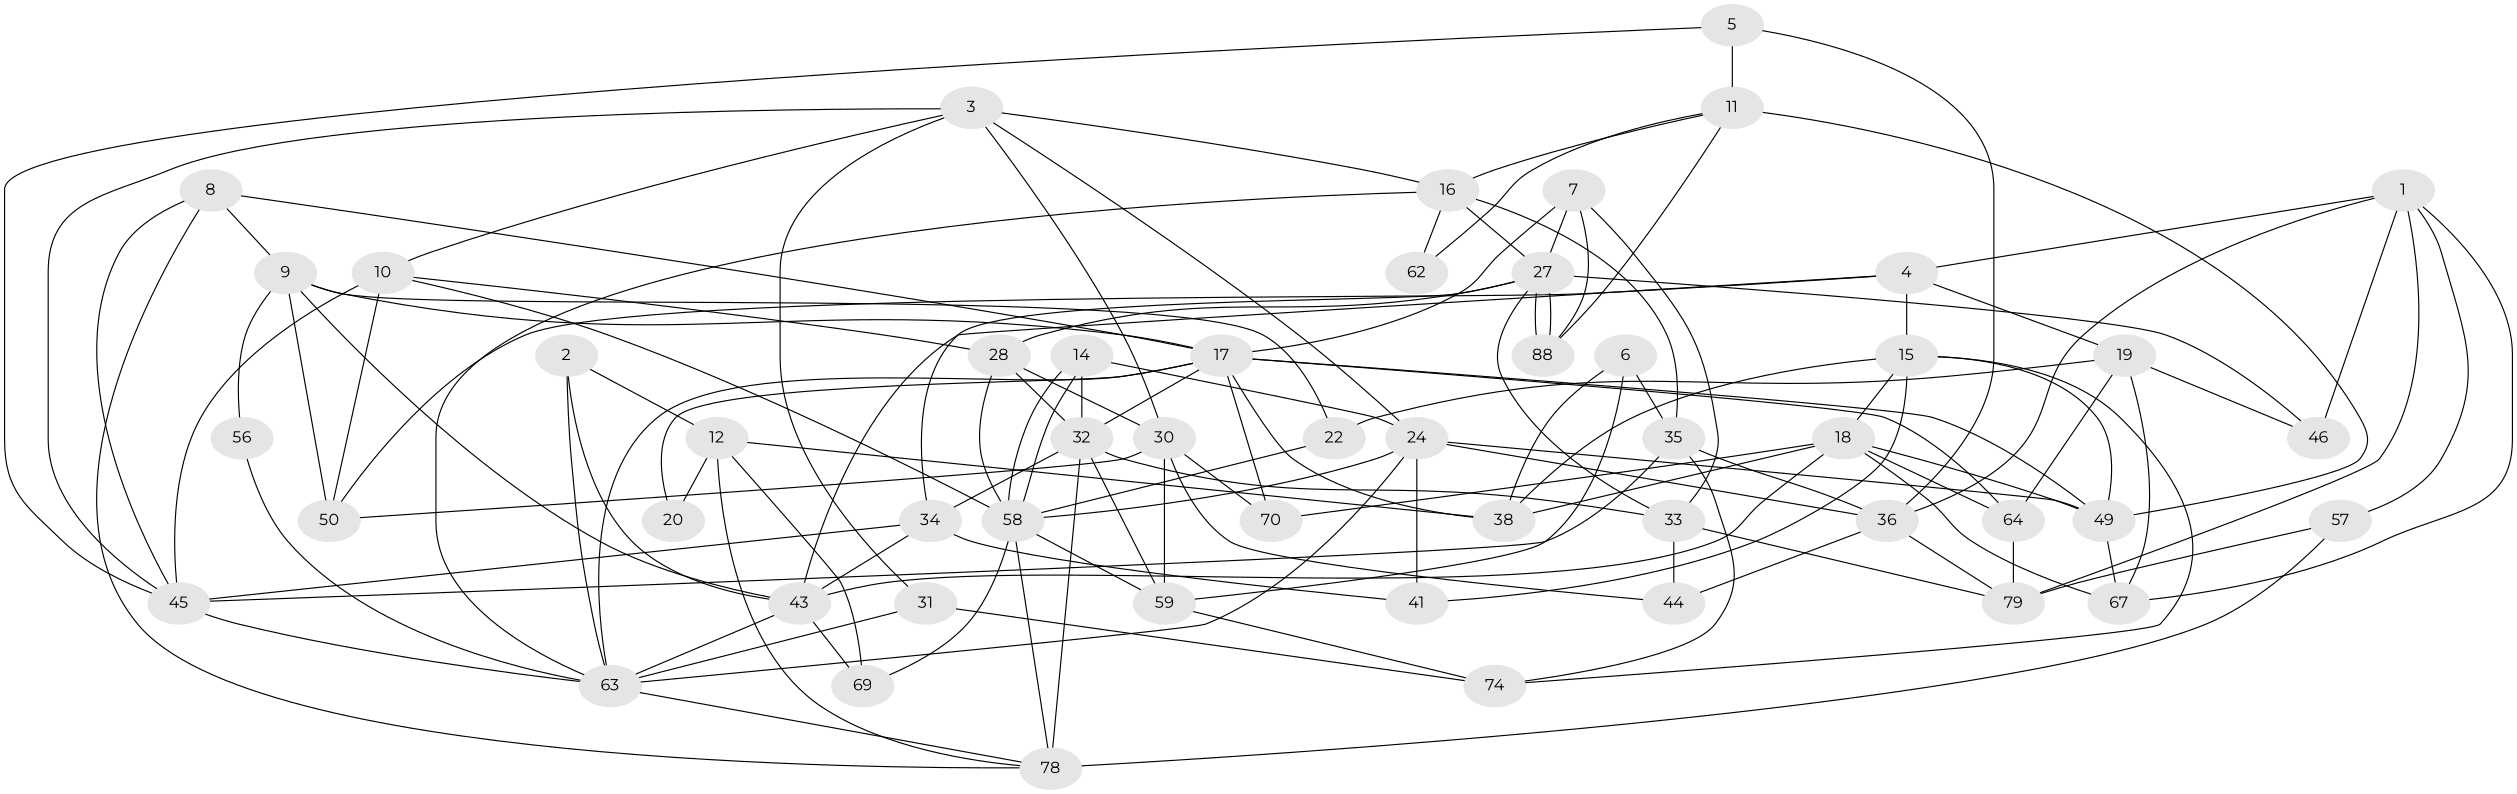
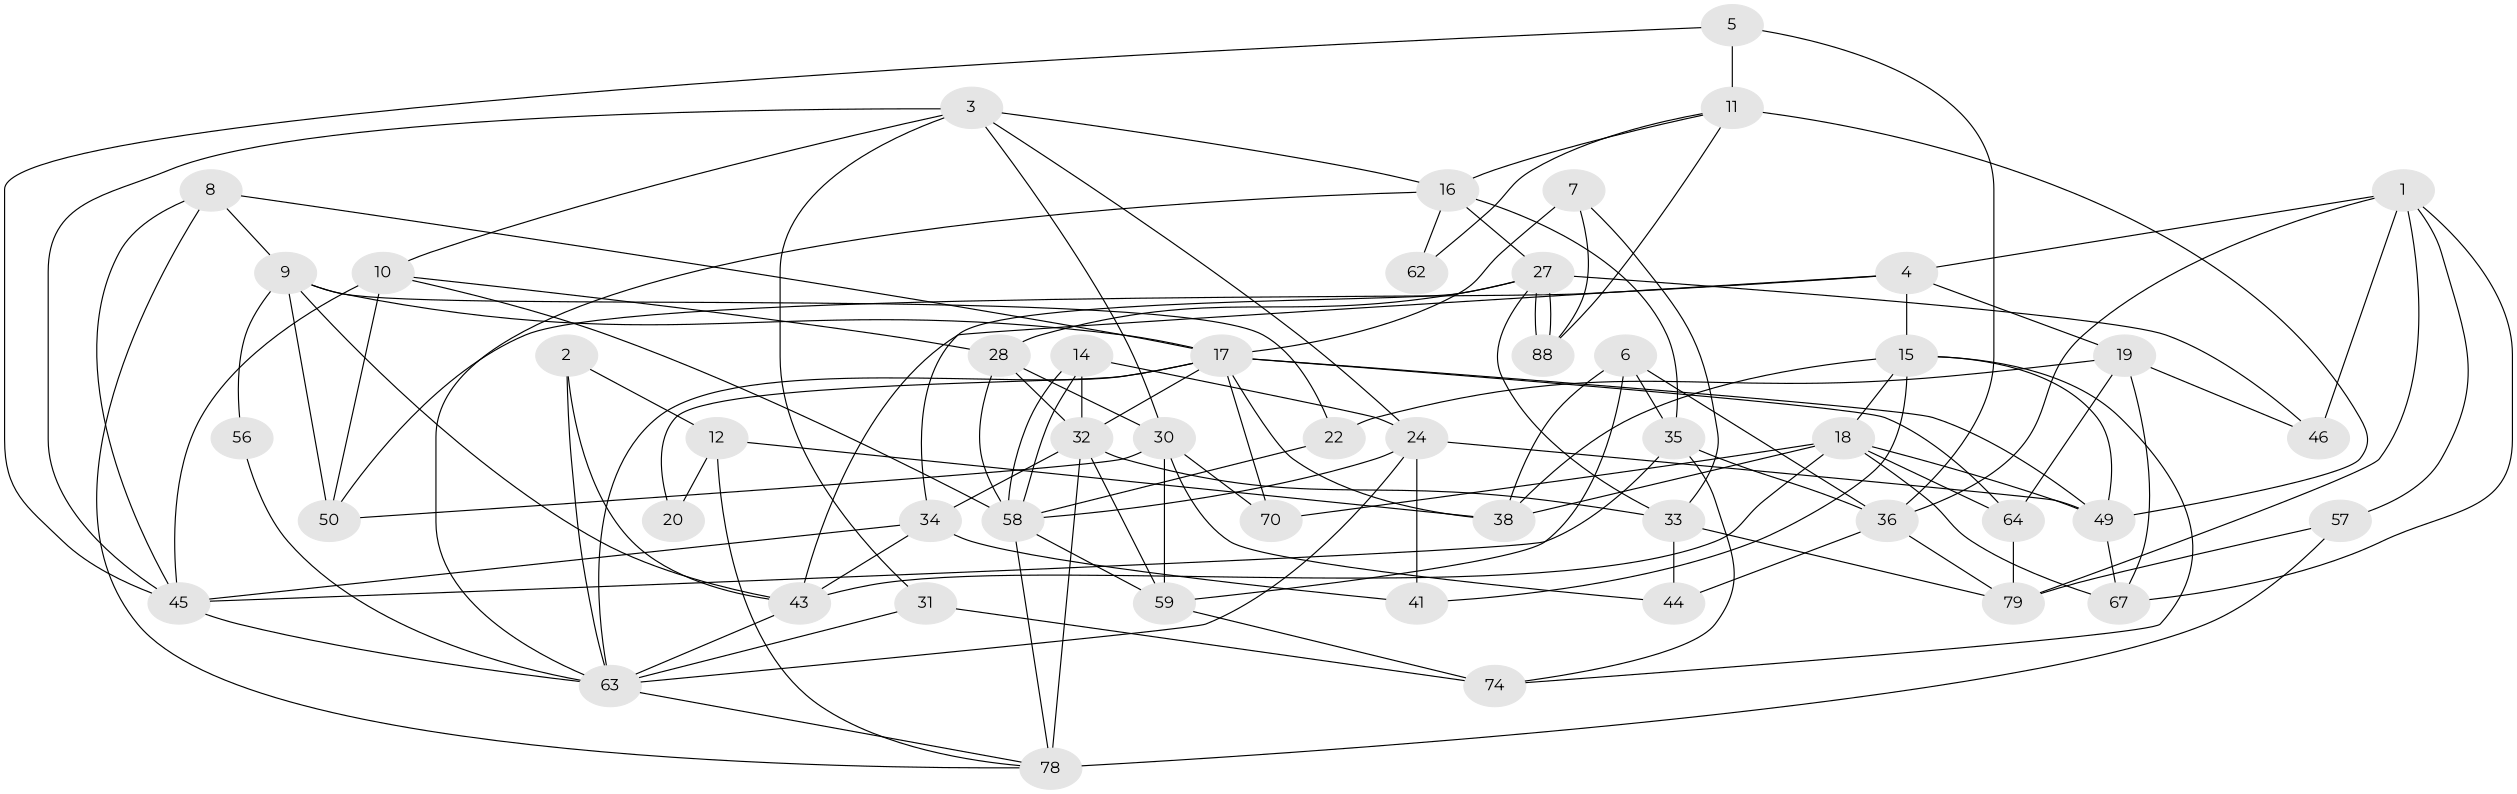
(1561, 226) -> none
(1683, 485) -> (1756, 438)
(863, 686) -> none
